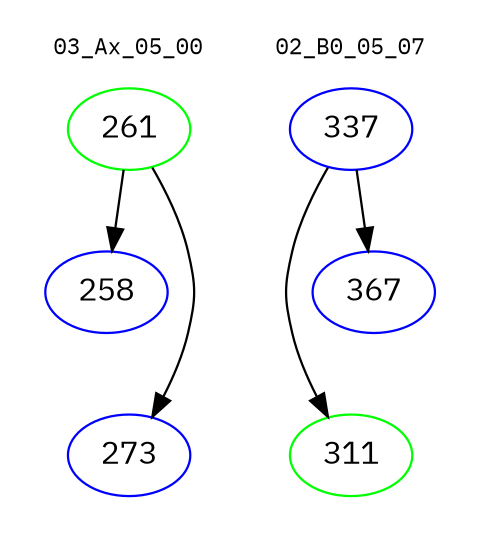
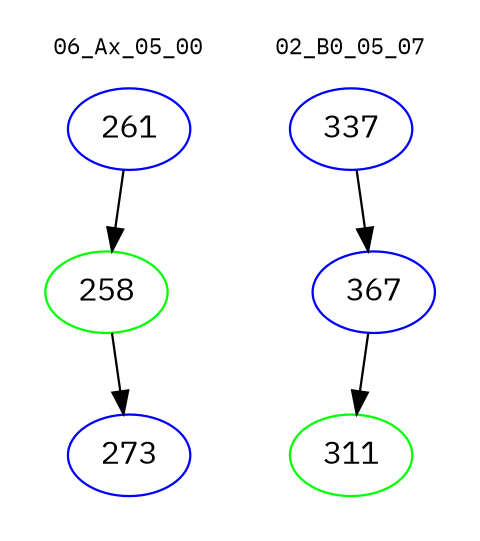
(129, 49) -> (129, 49)
(129, 129) -> (129, 129)
(193, 281) -> (116, 362)
(287, 281) -> (364, 362)
(106, 292) -> (106, 292)
